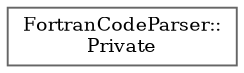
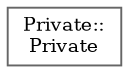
(122, 37) -> (64, 37)
